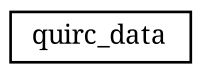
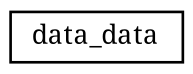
(101, 37) -> (97, 37)
